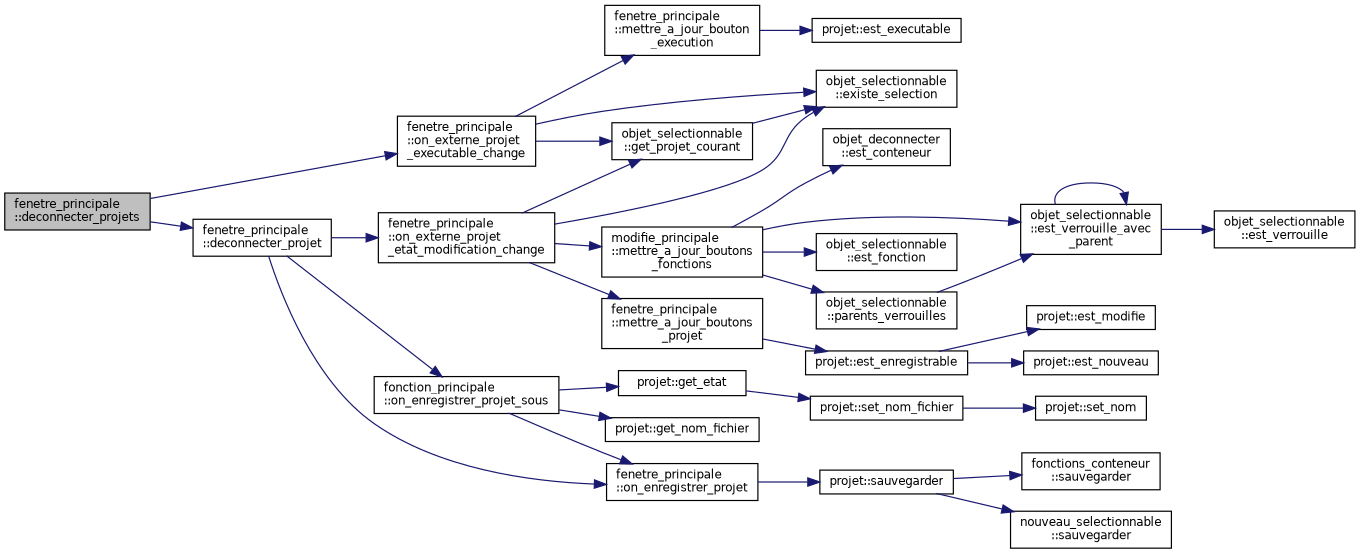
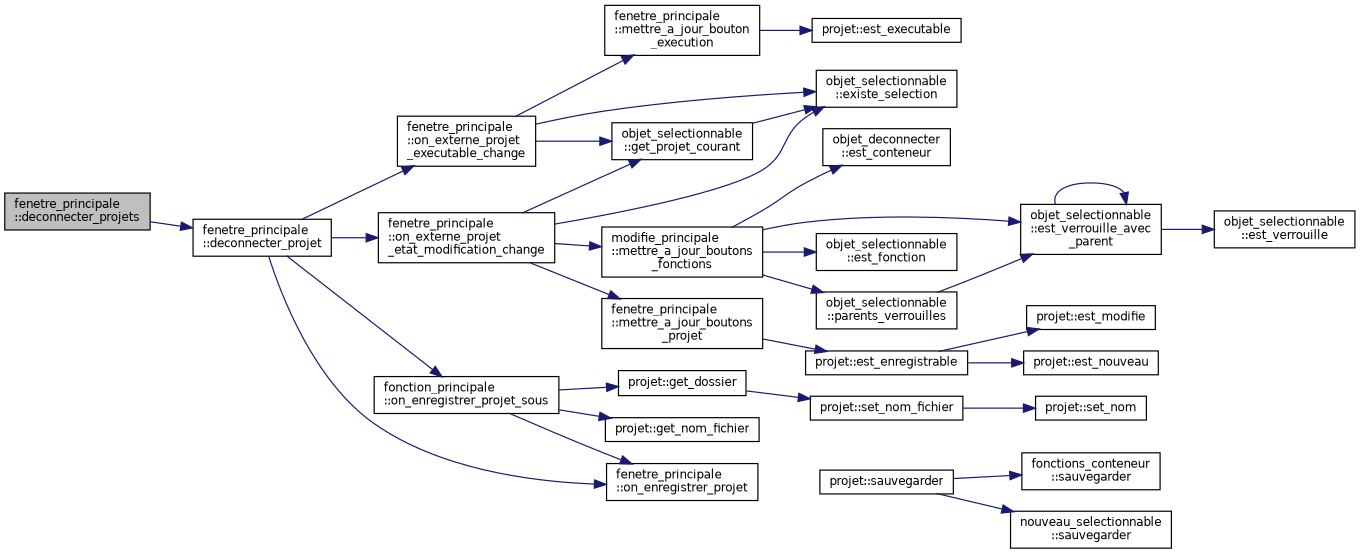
(268, 177) -> (352, 195)
(682, 383) -> (682, 383)
(783, 482) -> none
